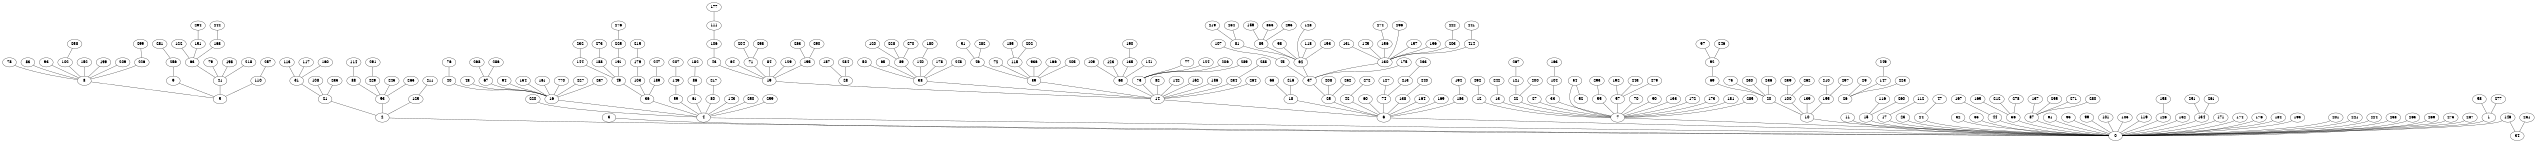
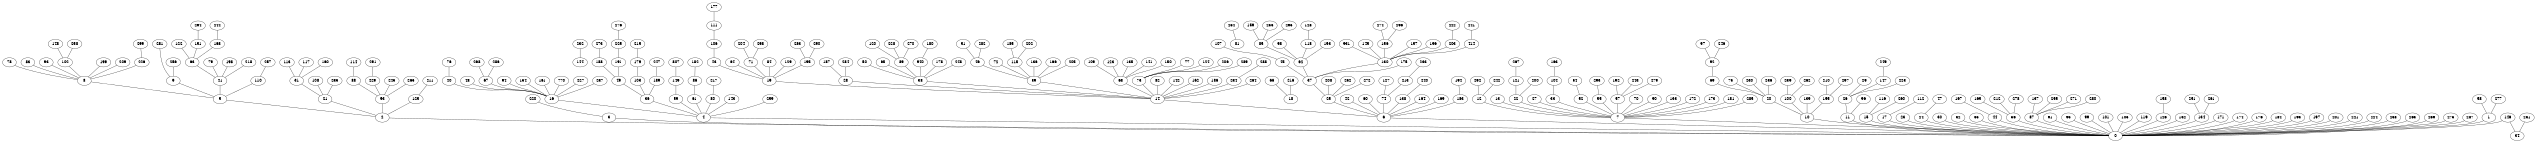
(1212, 26) -> none
(1270, 26) -> (1270, 26)
(1298, 43) -> (1308, 35)
none -> (55, 44)
(1130, 44) -> none
(1347, 44) -> (1347, 44)
(1396, 45) -> (1392, 35)
(1270, 52) -> none
(166, 53) -> (162, 64)
(84, 62) -> none
(676, 62) -> (676, 62)
(920, 62) -> (920, 62)
(1034, 62) -> (1034, 62)
none -> (1168, 62)
(600, 72) -> none
(1357, 90) -> (1348, 90)
(1497, 90) -> (1488, 90)
none -> (1002, 91)
(751, 99) -> none
none -> (1864, 99)
(1573, 105) -> (1599, 108)
none -> (301, 108)
(1337, 108) -> none
none -> (1846, 108)
(617, 113) -> (570, 111)
none -> (1940, 118)
none -> (2317, 118)
